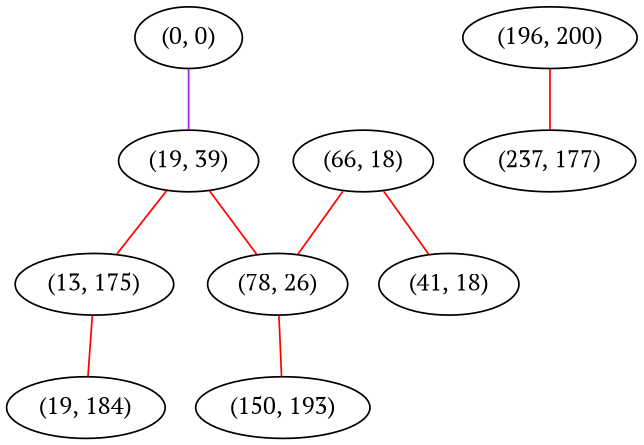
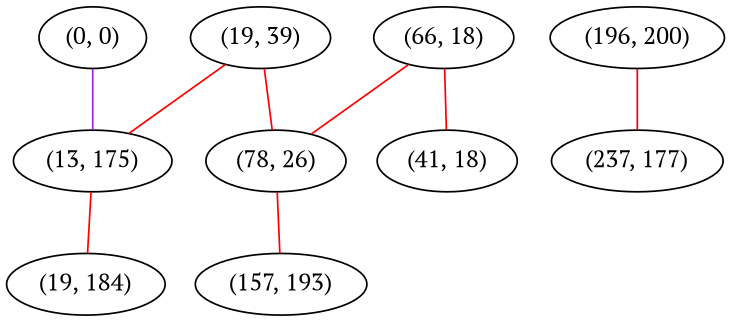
(189, 99) -> (93, 99)
(283, 408) -> (281, 284)
